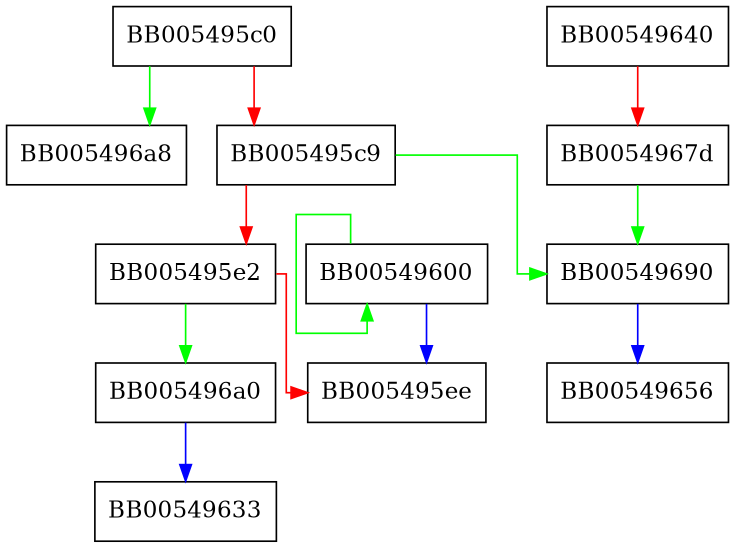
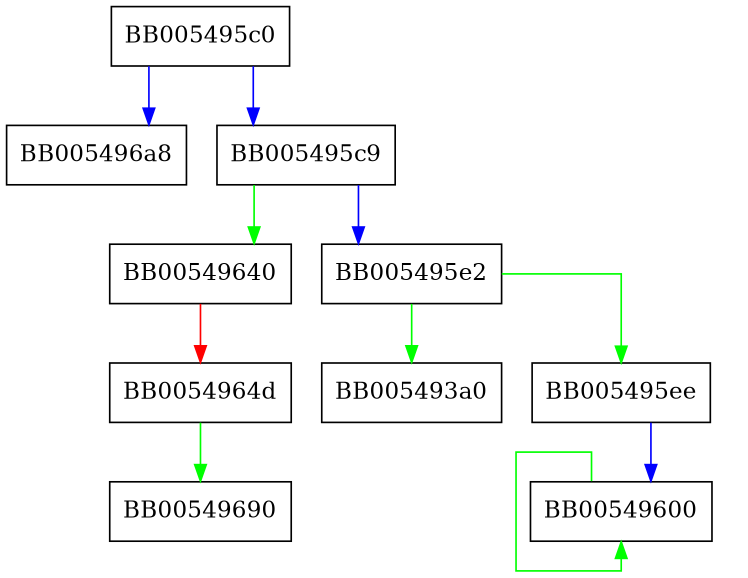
(150, 87) -> (149, 87)
(254, 87) -> (253, 87)
(638, 155) -> (200, 393)
(517, 160) -> (254, 206)
(246, 206) -> (358, 206)
(427, 325) -> (651, 444)
(286, 331) -> (598, 274)
(186, 393) -> (412, 393)
(638, 393) -> none
(186, 512) -> none
